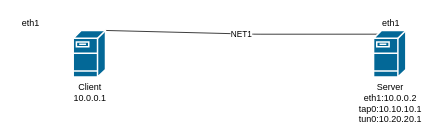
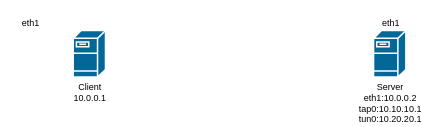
(296, 34) -> none
